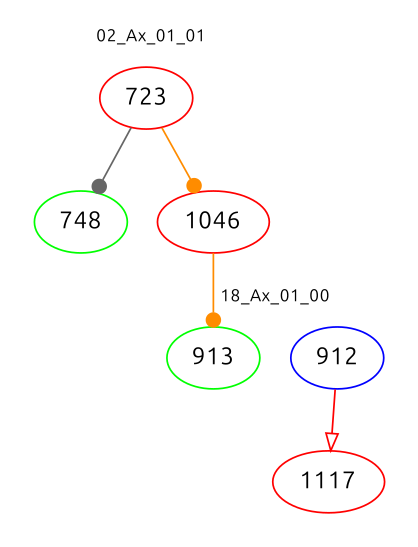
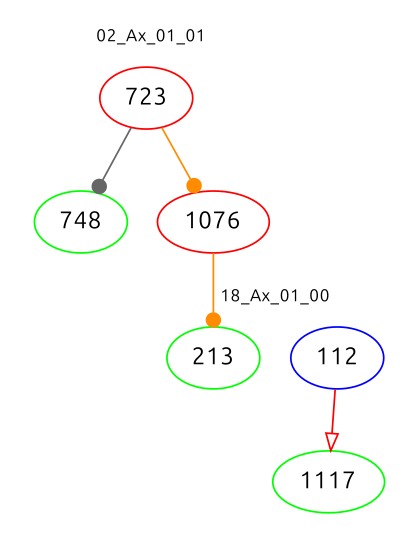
(213, 222) -> (213, 222)
(213, 358) -> (213, 358)
(337, 358) -> (337, 358)
(329, 482) -> (329, 482)
